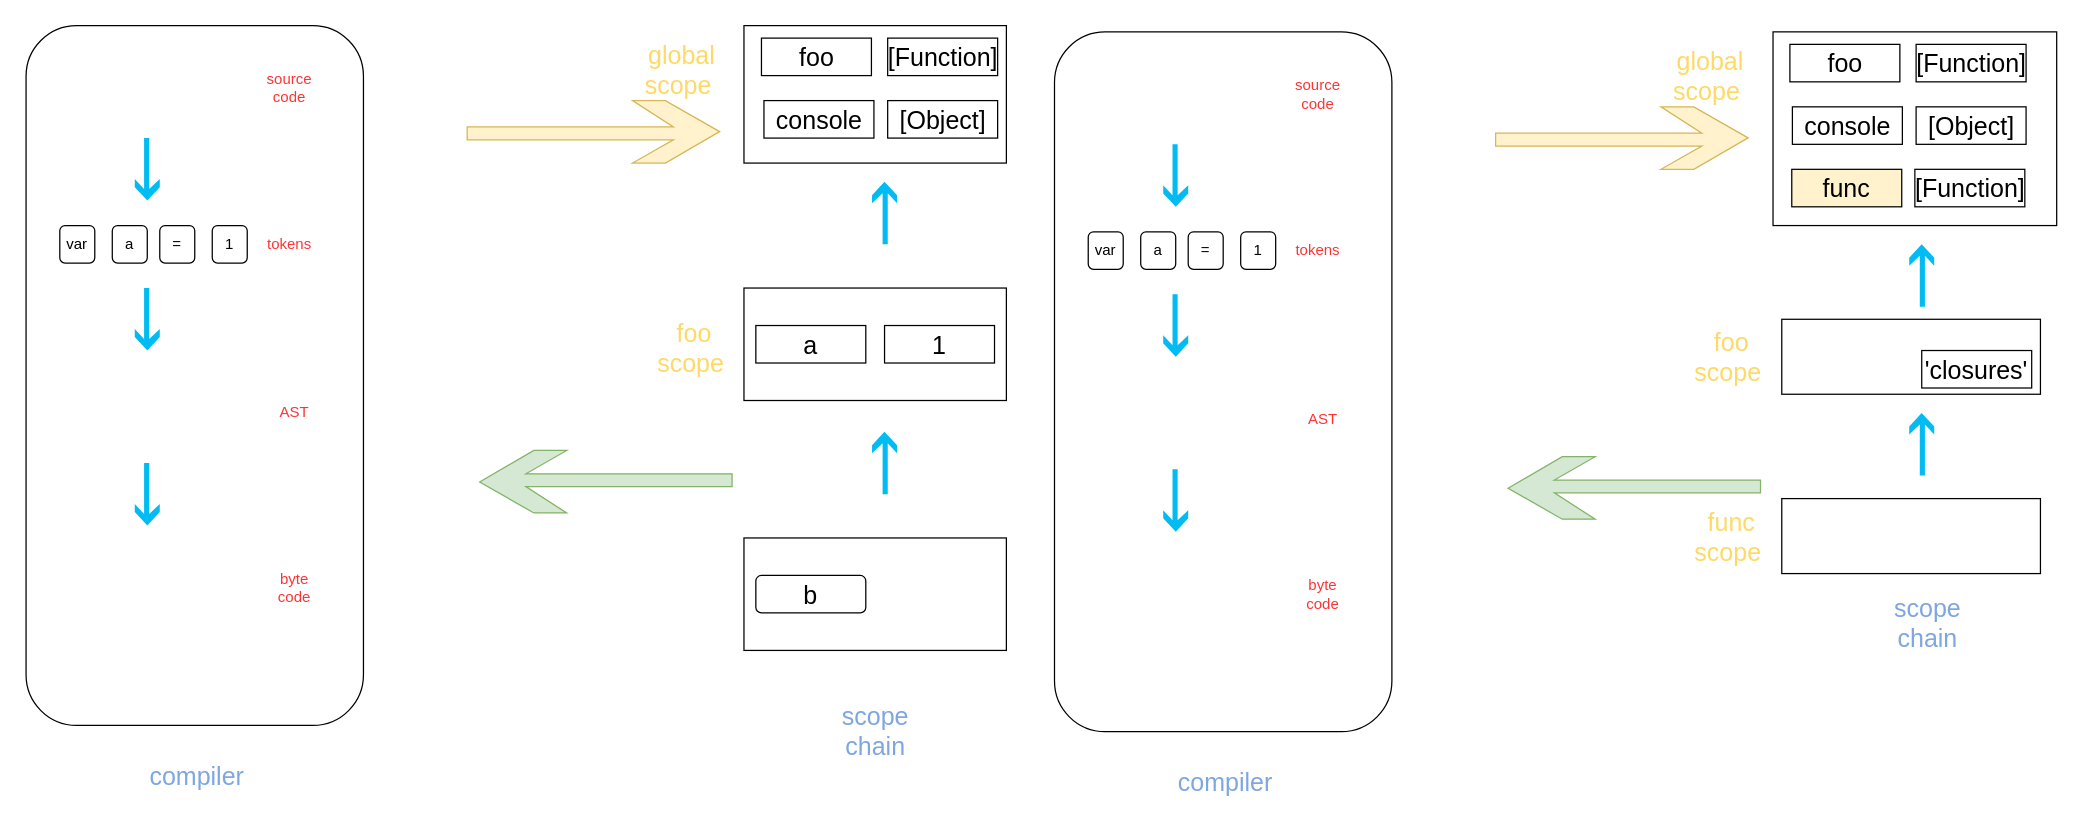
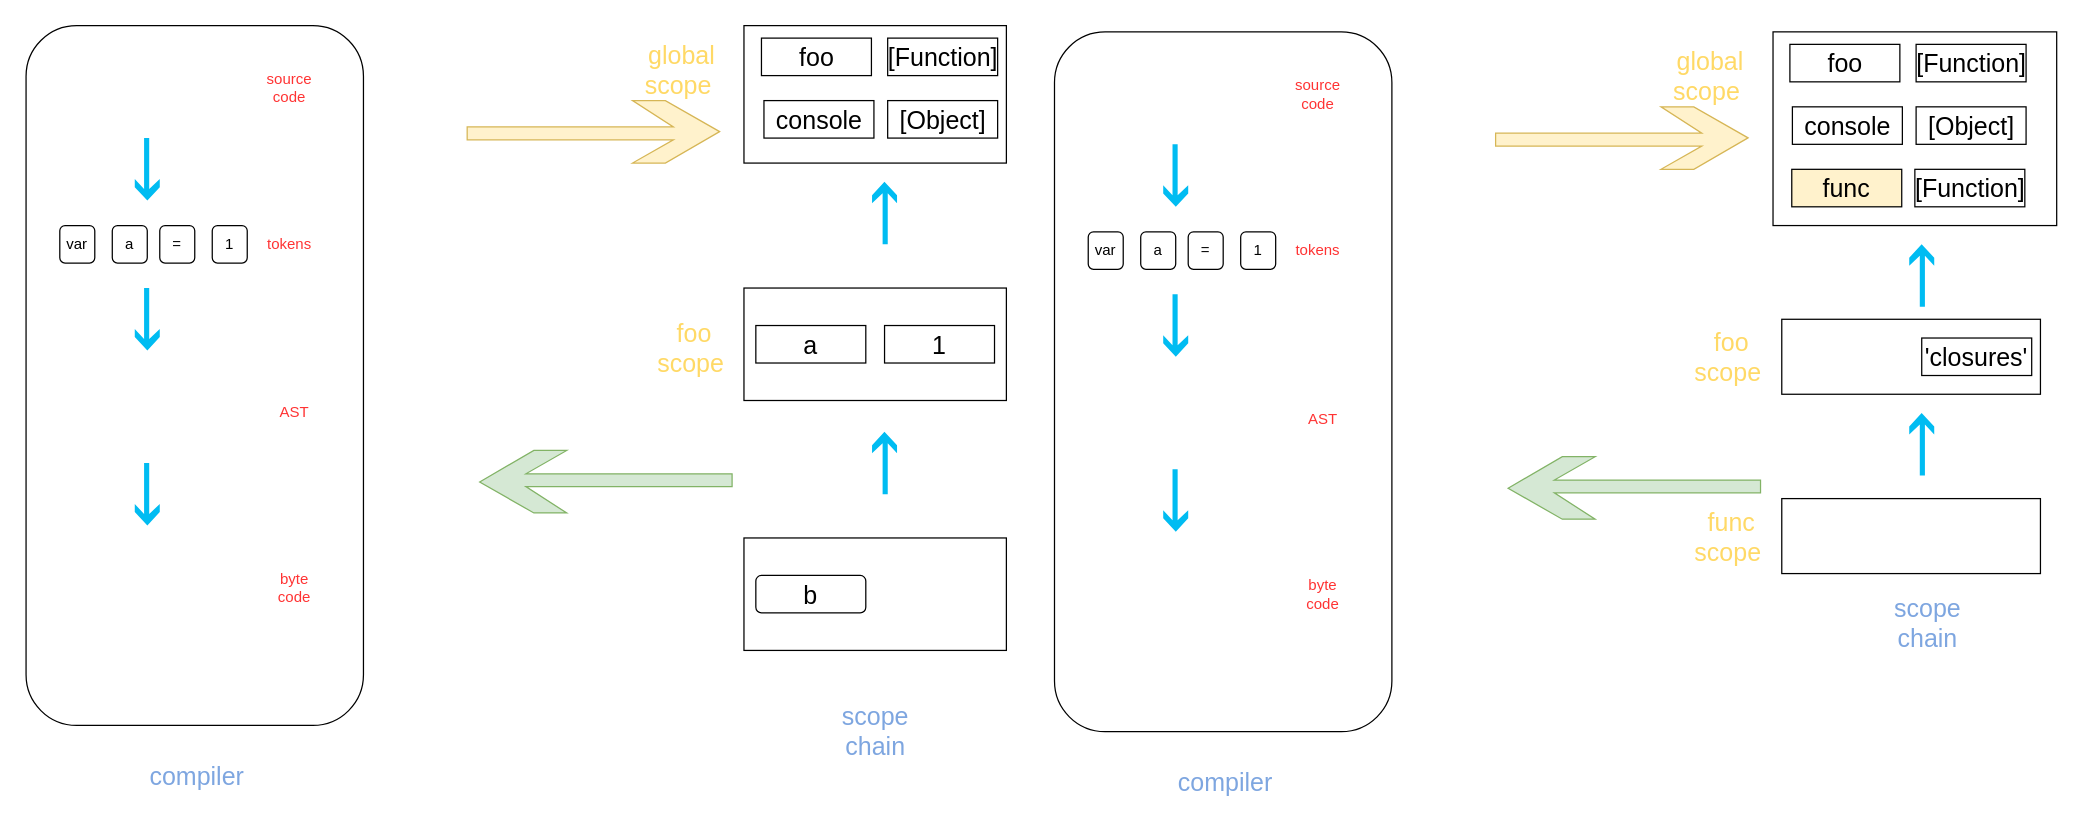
(1977, 369) -> (1977, 357)
